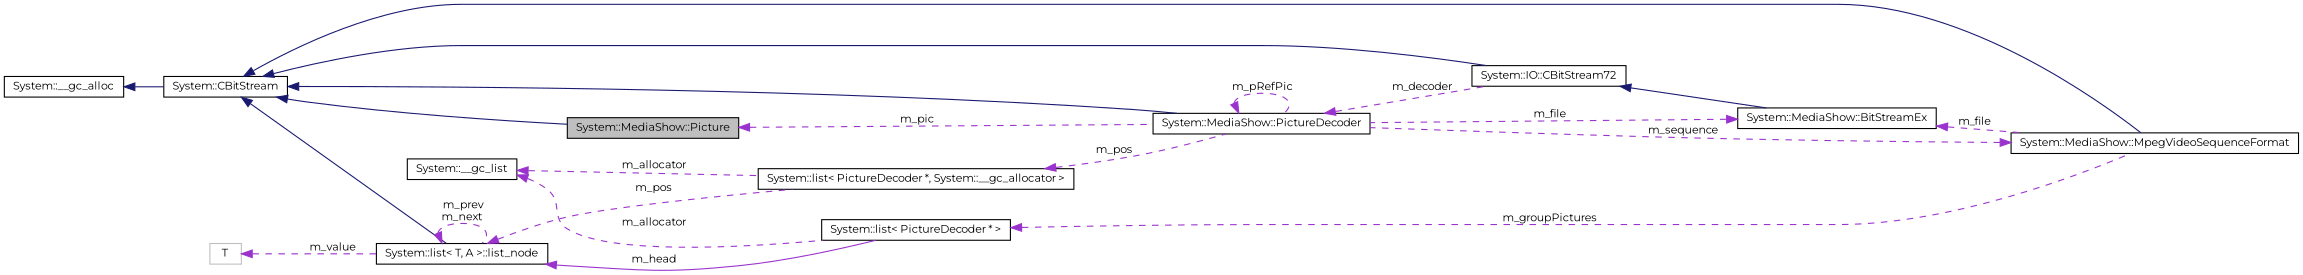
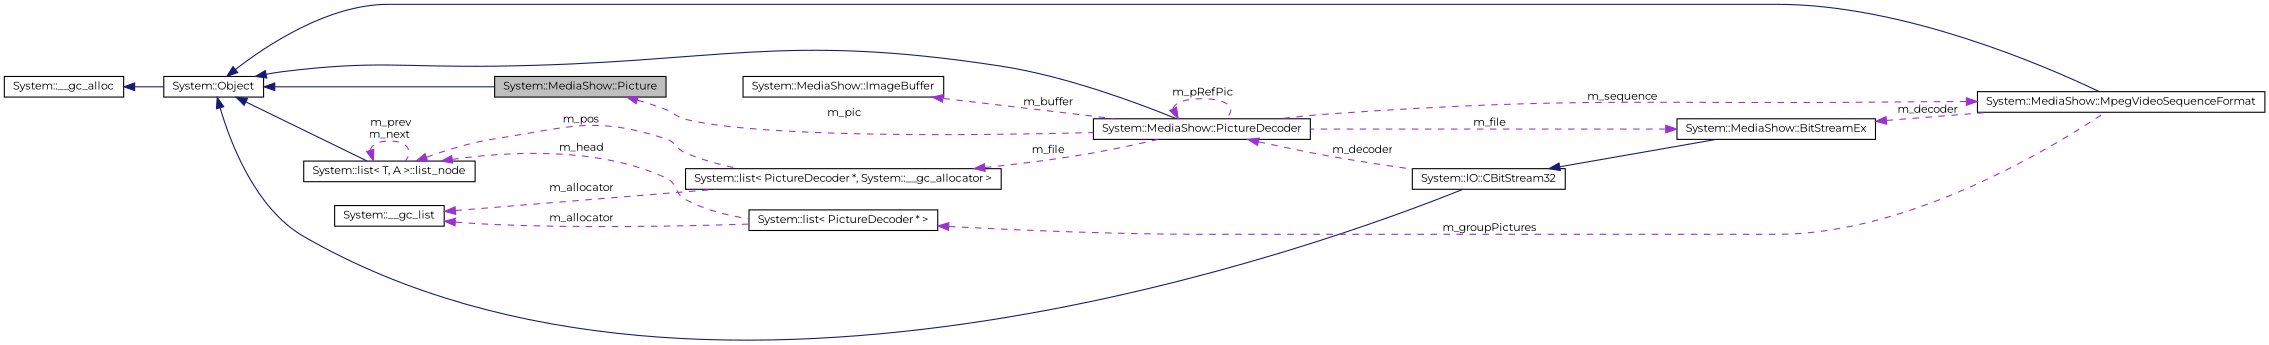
(1549, 76) -> (1489, 179)
(226, 87) -> (214, 87)
none -> (843, 87)
(1974, 122) -> (1926, 110)
(1113, 150) -> (1047, 150)
(226, 254) -> none
(717, 268) -> (608, 160)
